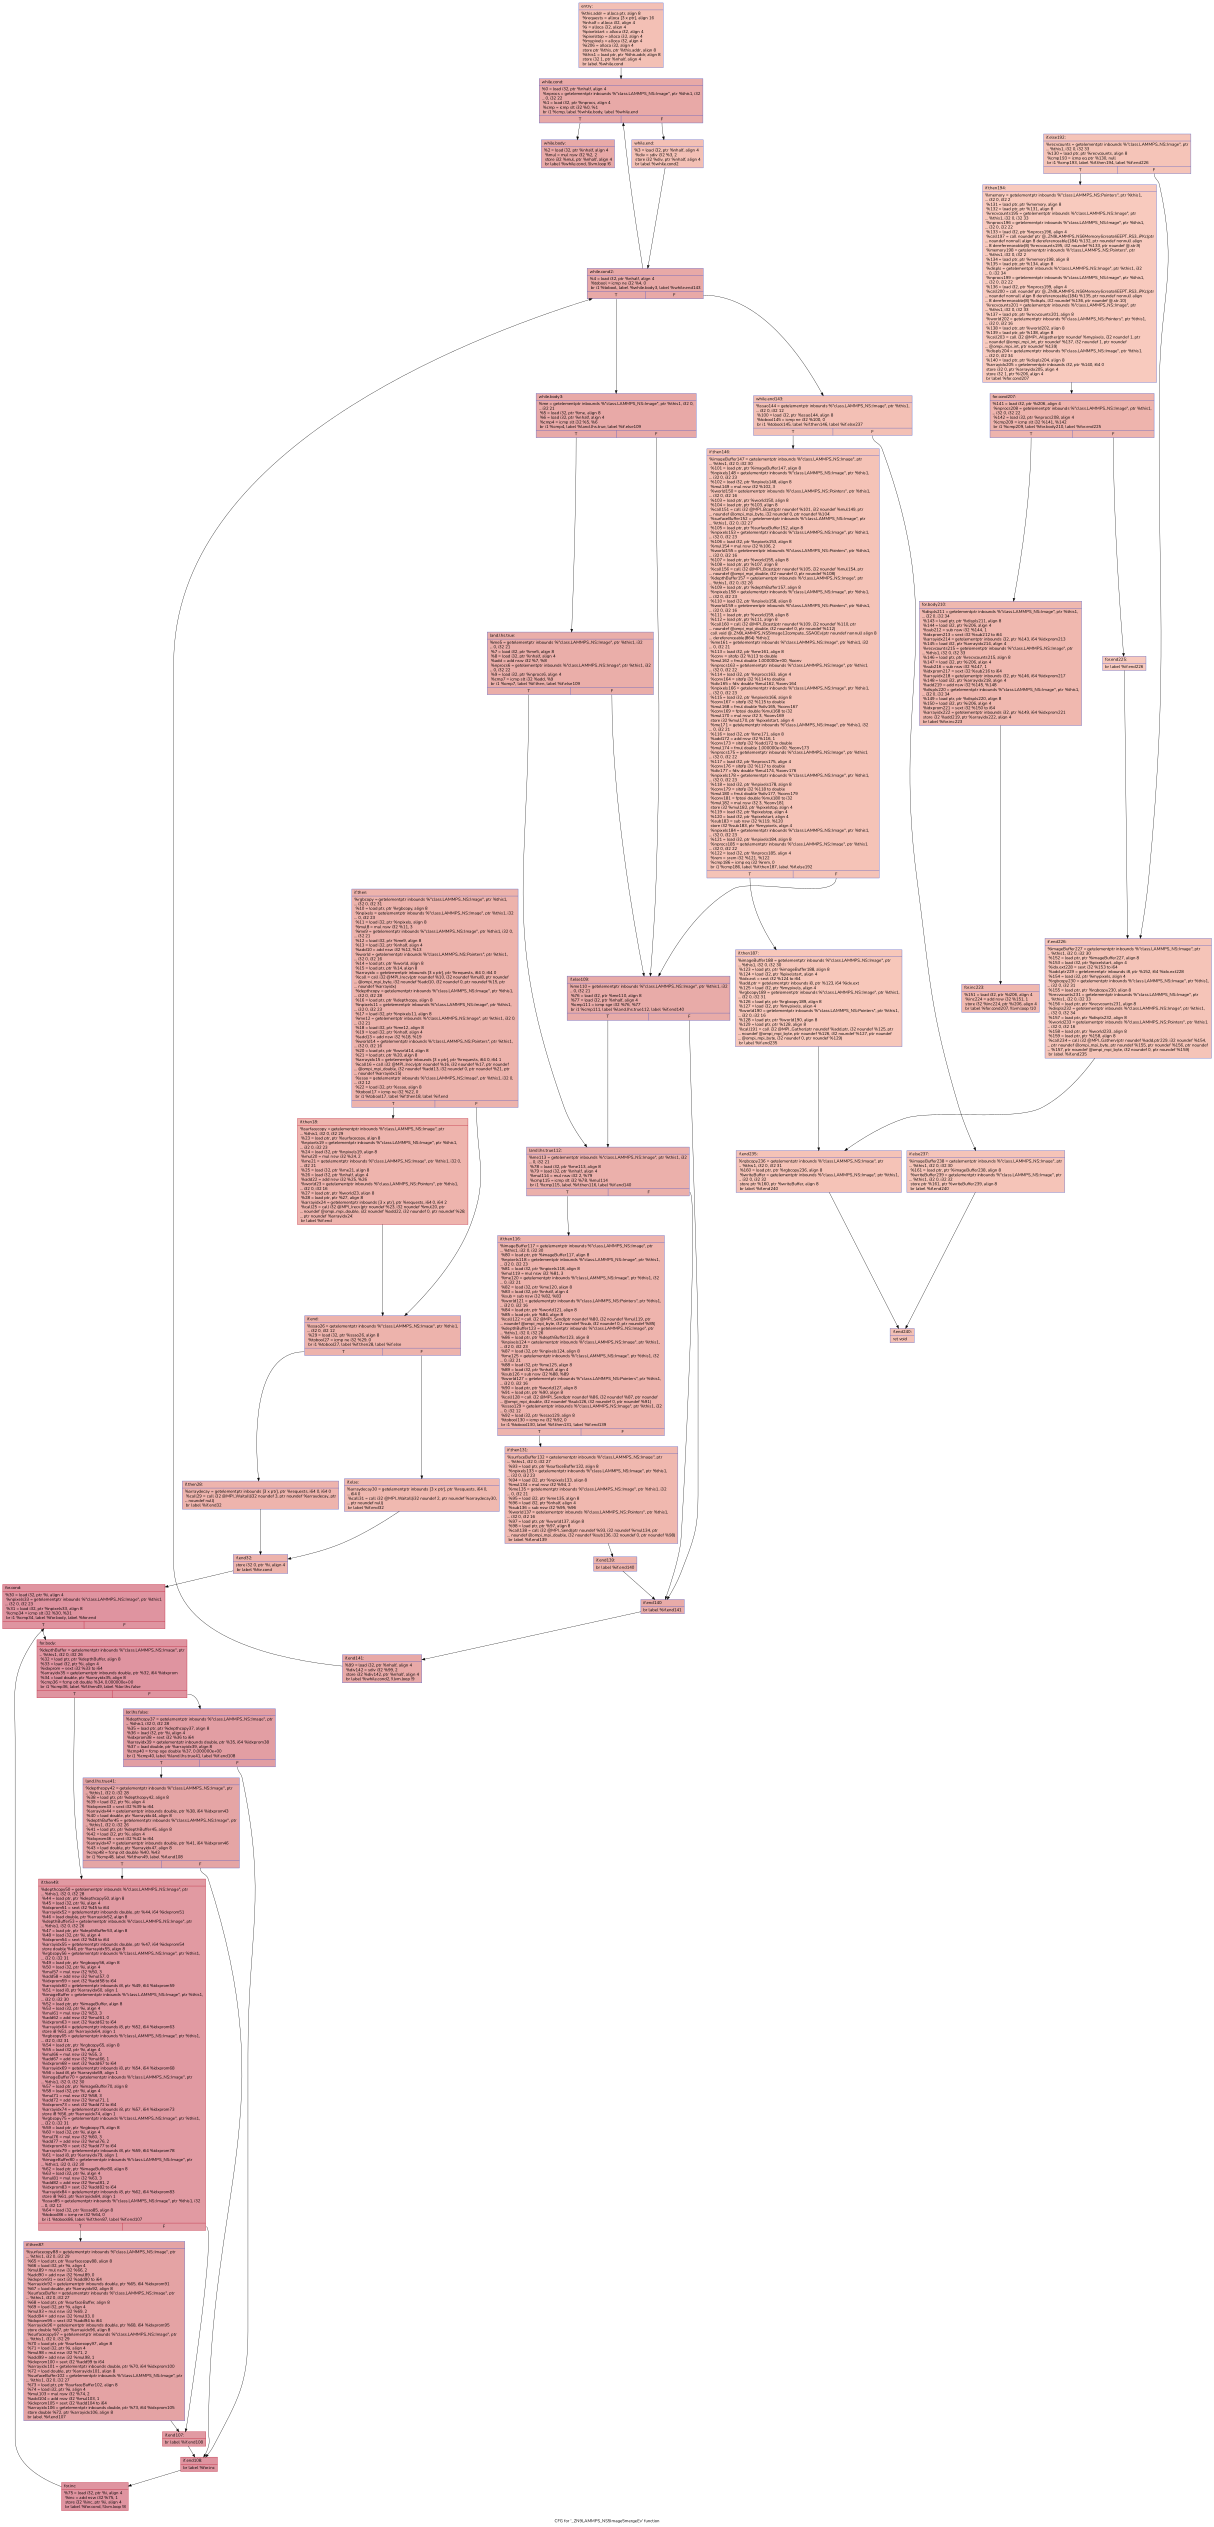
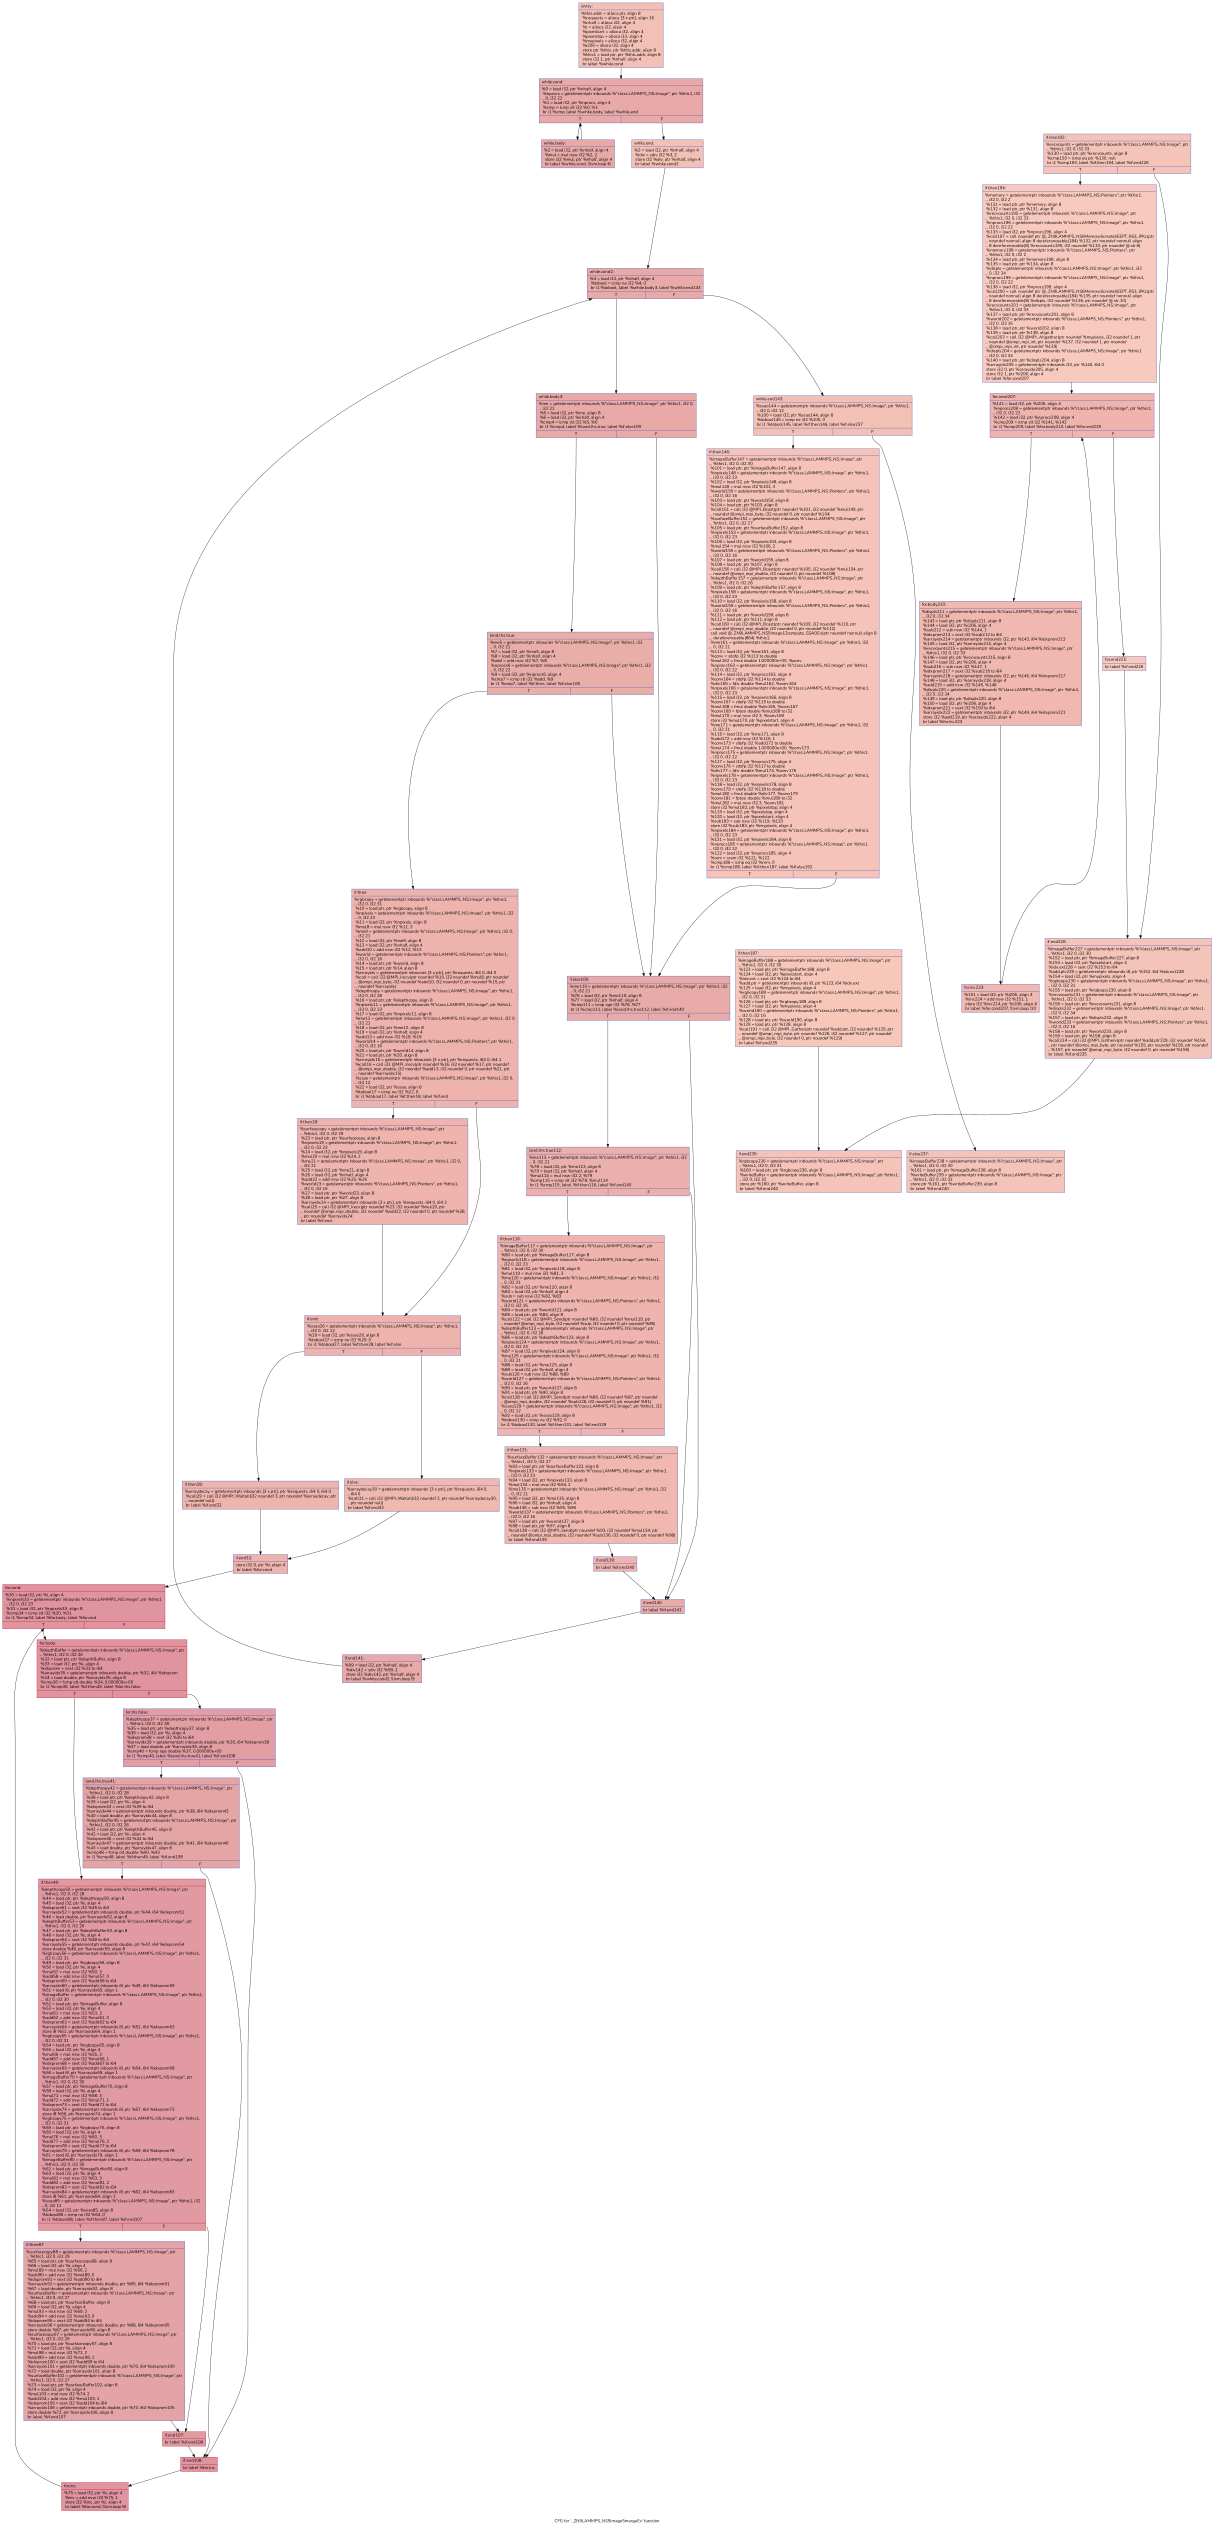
(632, 197) -> (581, 133)
none -> (1100, 735)
(757, 914) -> none
(524, 925) -> (413, 769)
(383, 1172) -> (383, 1172)
(902, 1336) -> none
